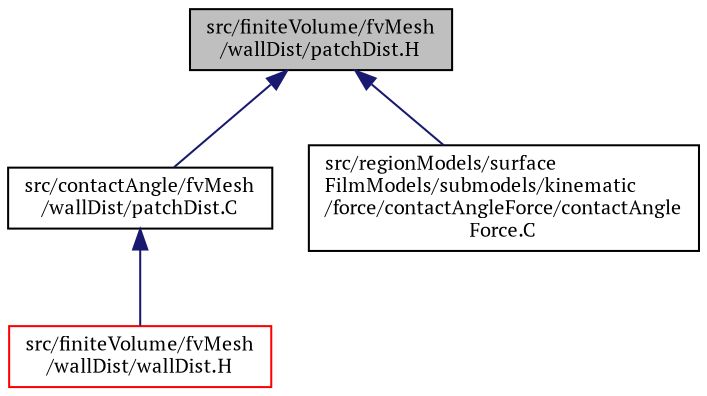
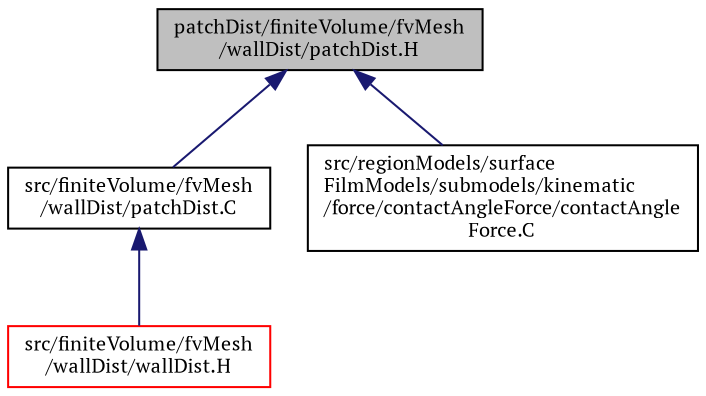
(321, 40) -> (320, 40)
(140, 198) -> (139, 198)
